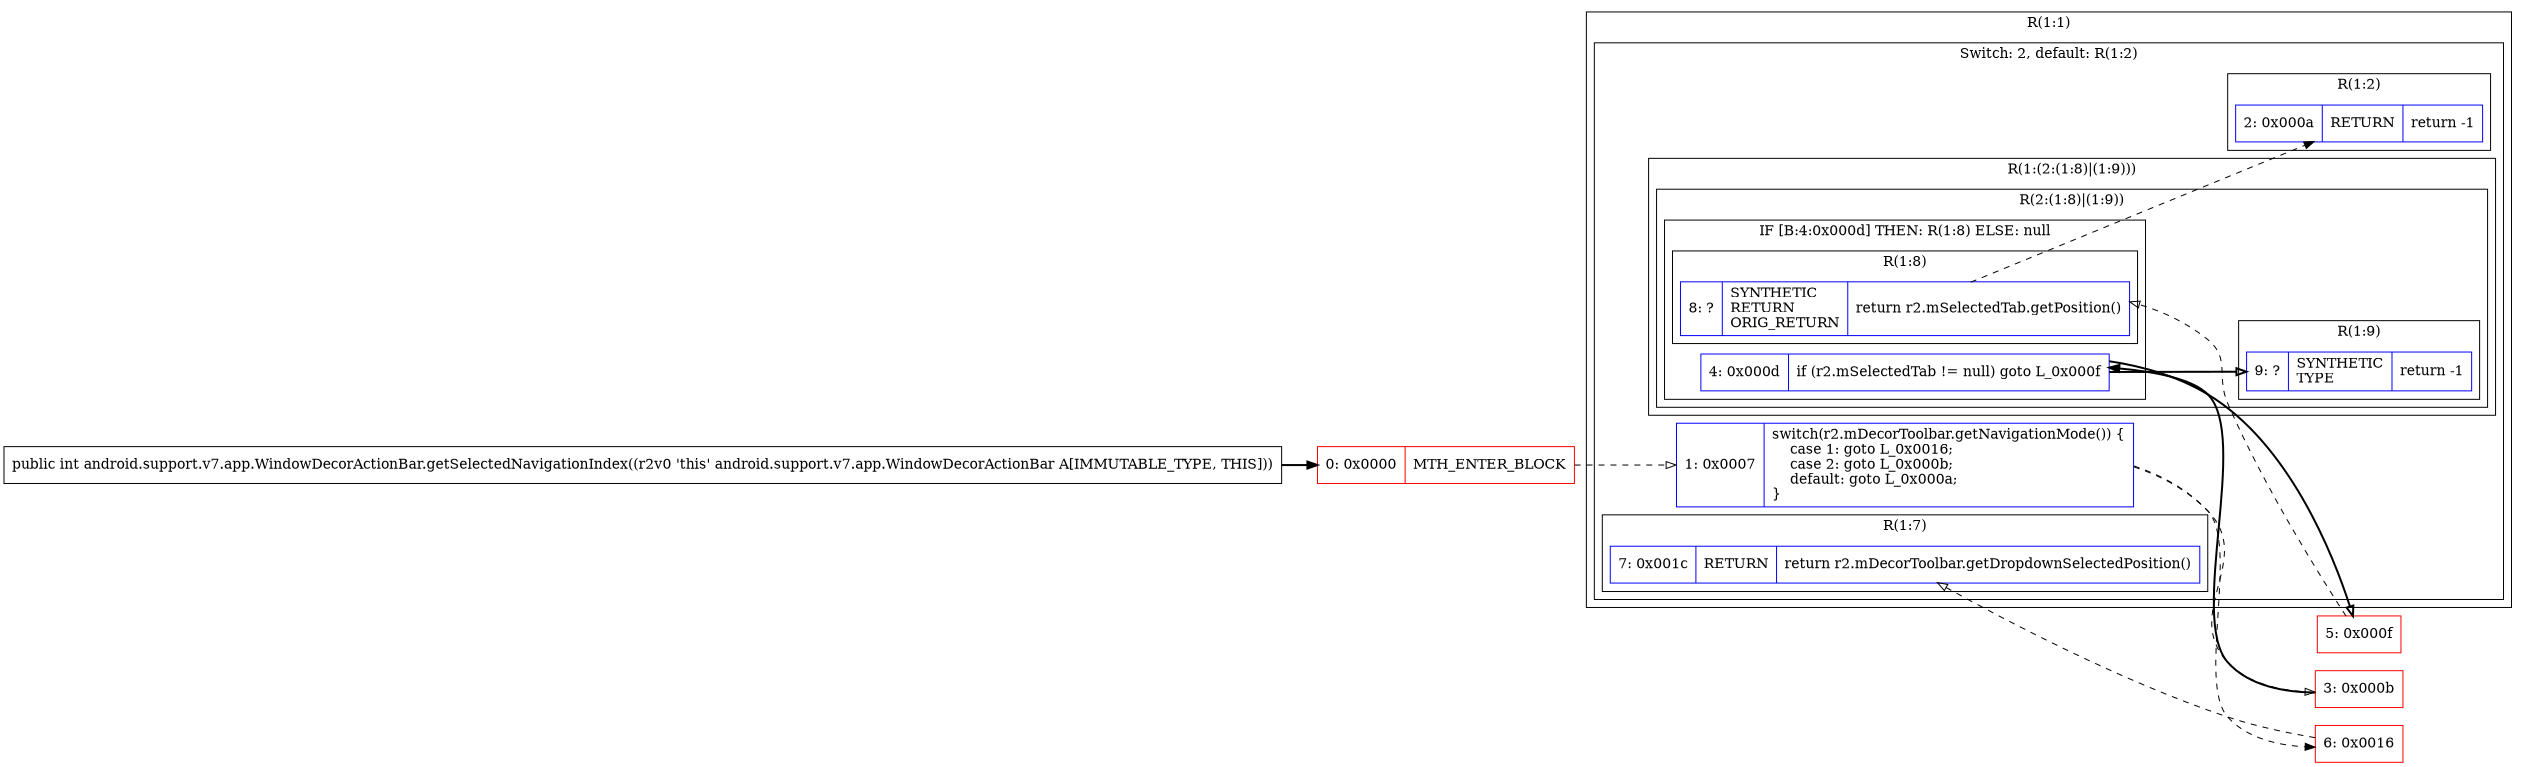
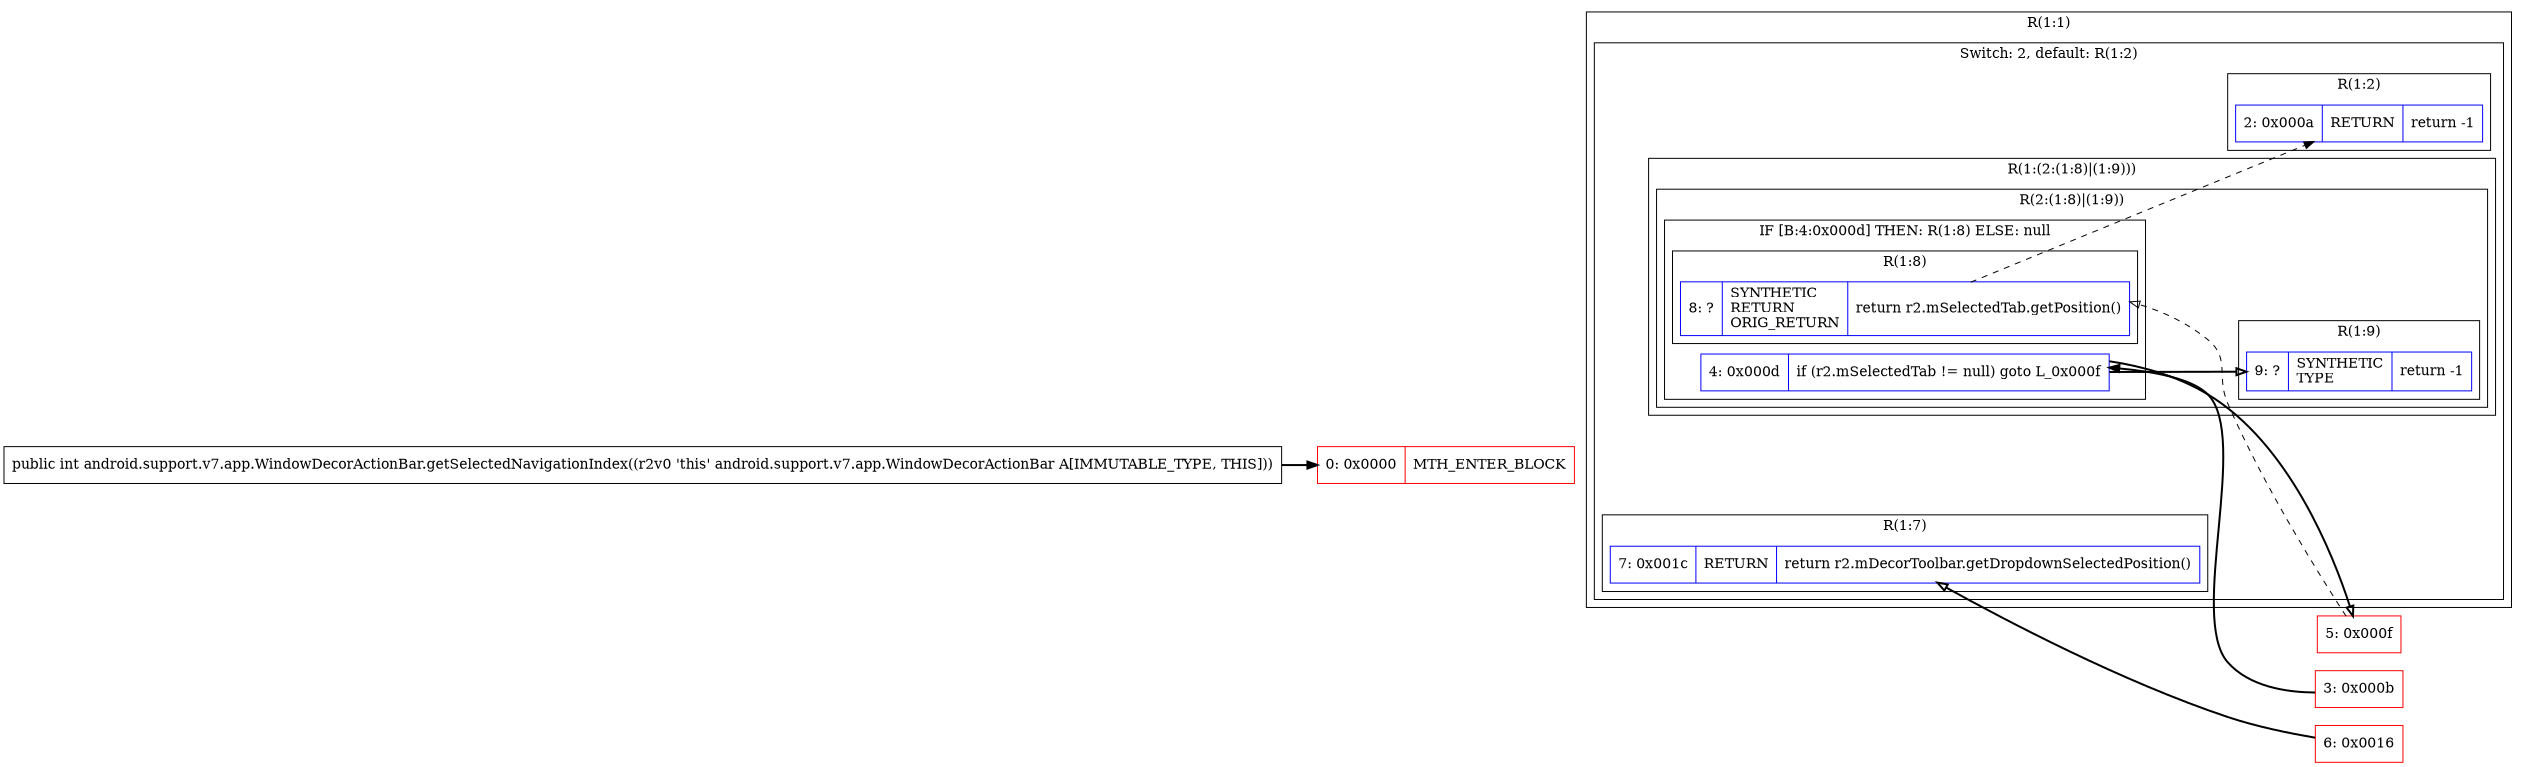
(1905, 465) -> none
(2125, 677) -> (2125, 677)
